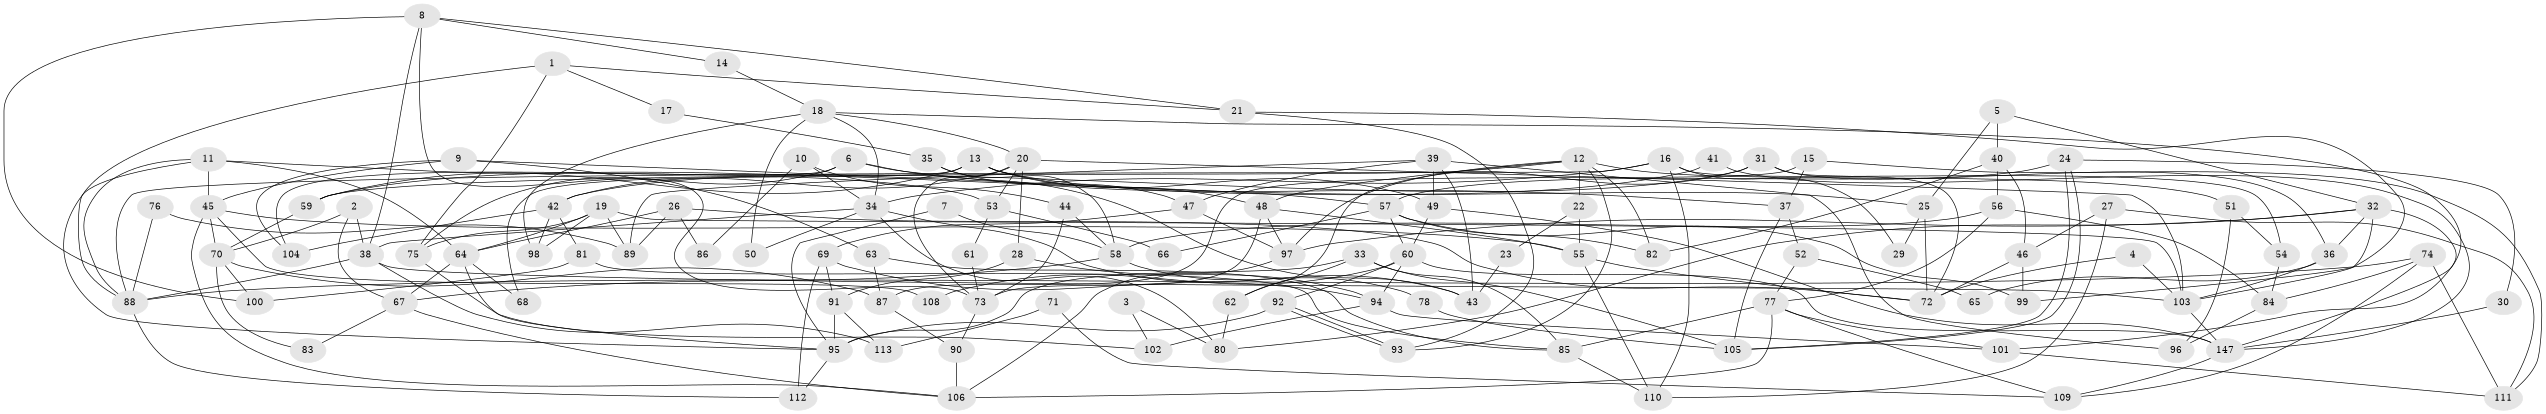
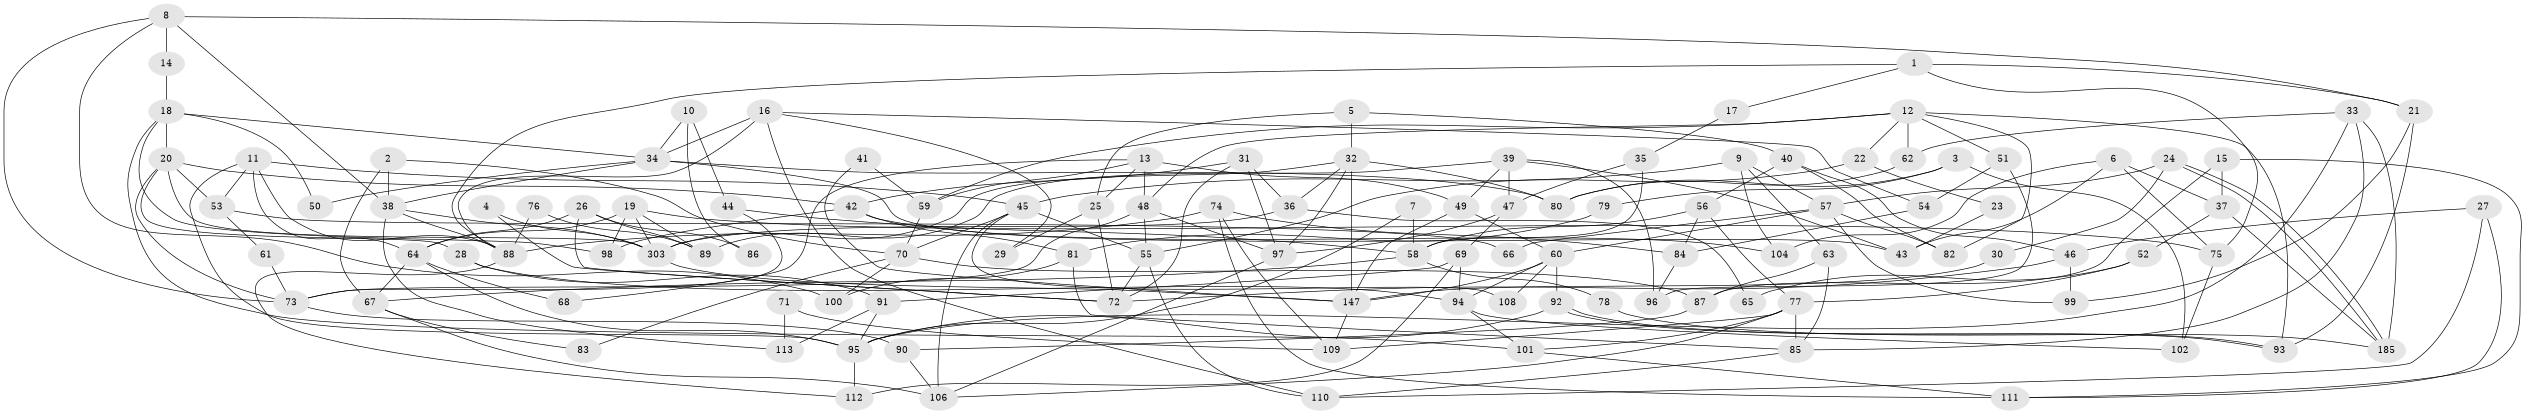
none -> (1605, 207)
(2182, 303) -> (657, 255)
(1733, 351) -> (2387, 351)
